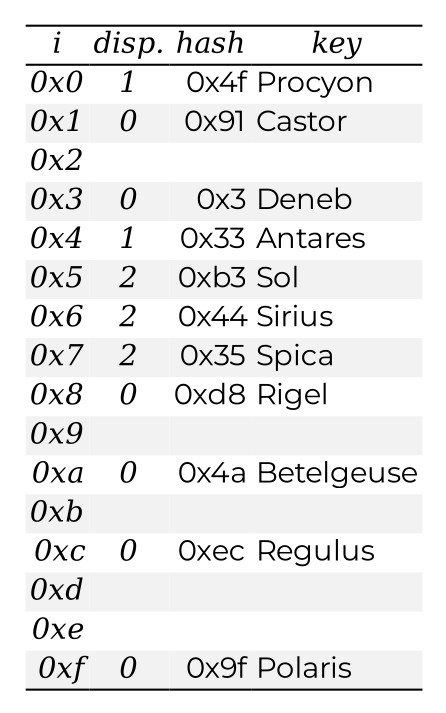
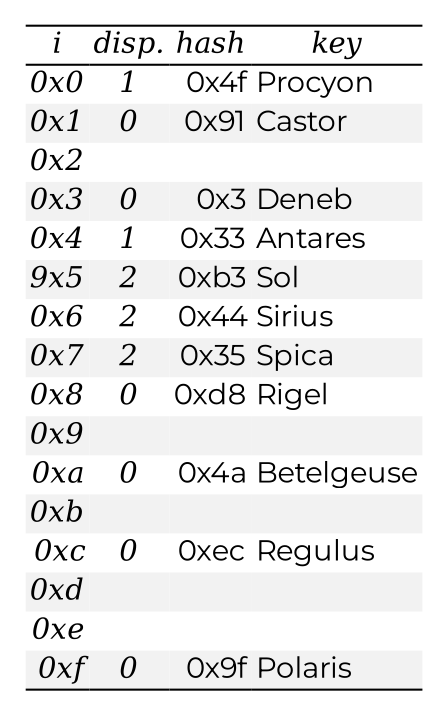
(58, 279) -> (58, 279)
